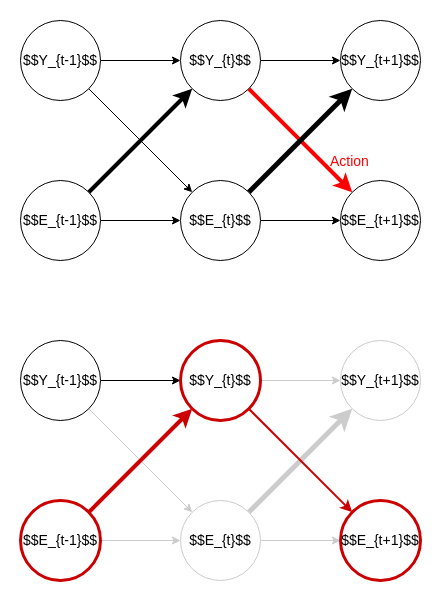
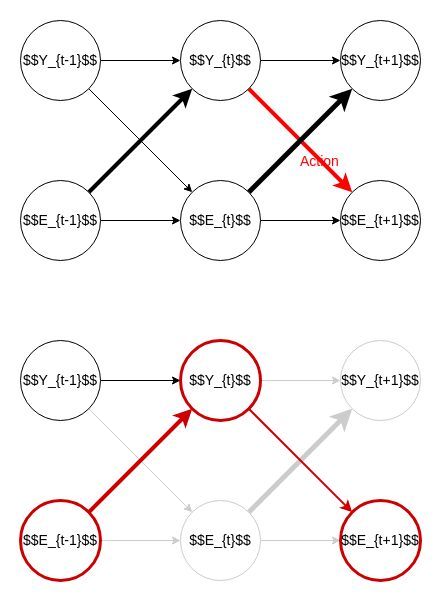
(354, 161) -> (324, 161)
